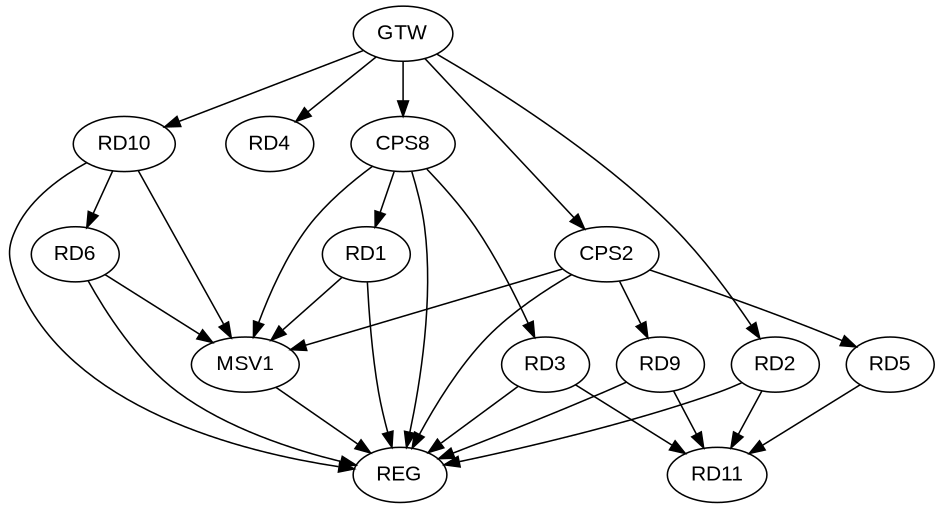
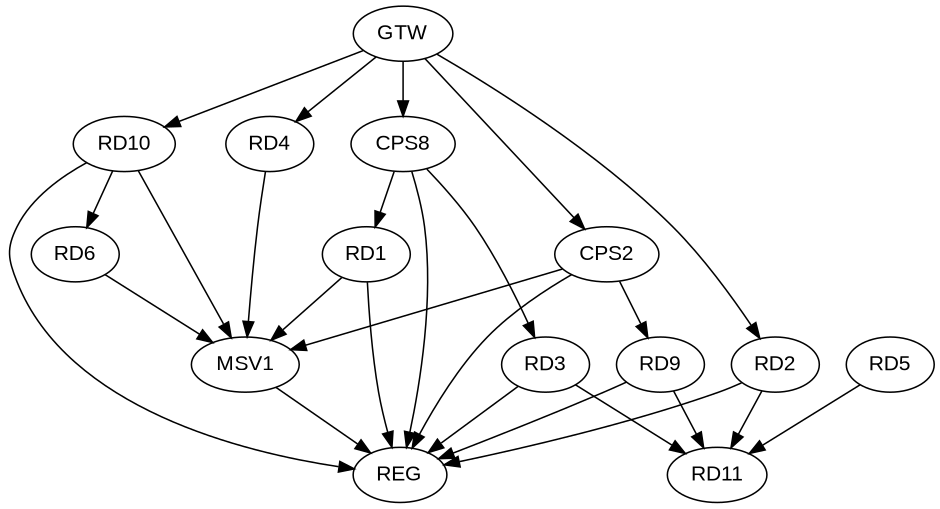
(302, 235) -> (255, 246)
(751, 305) -> none
(192, 402) -> none
